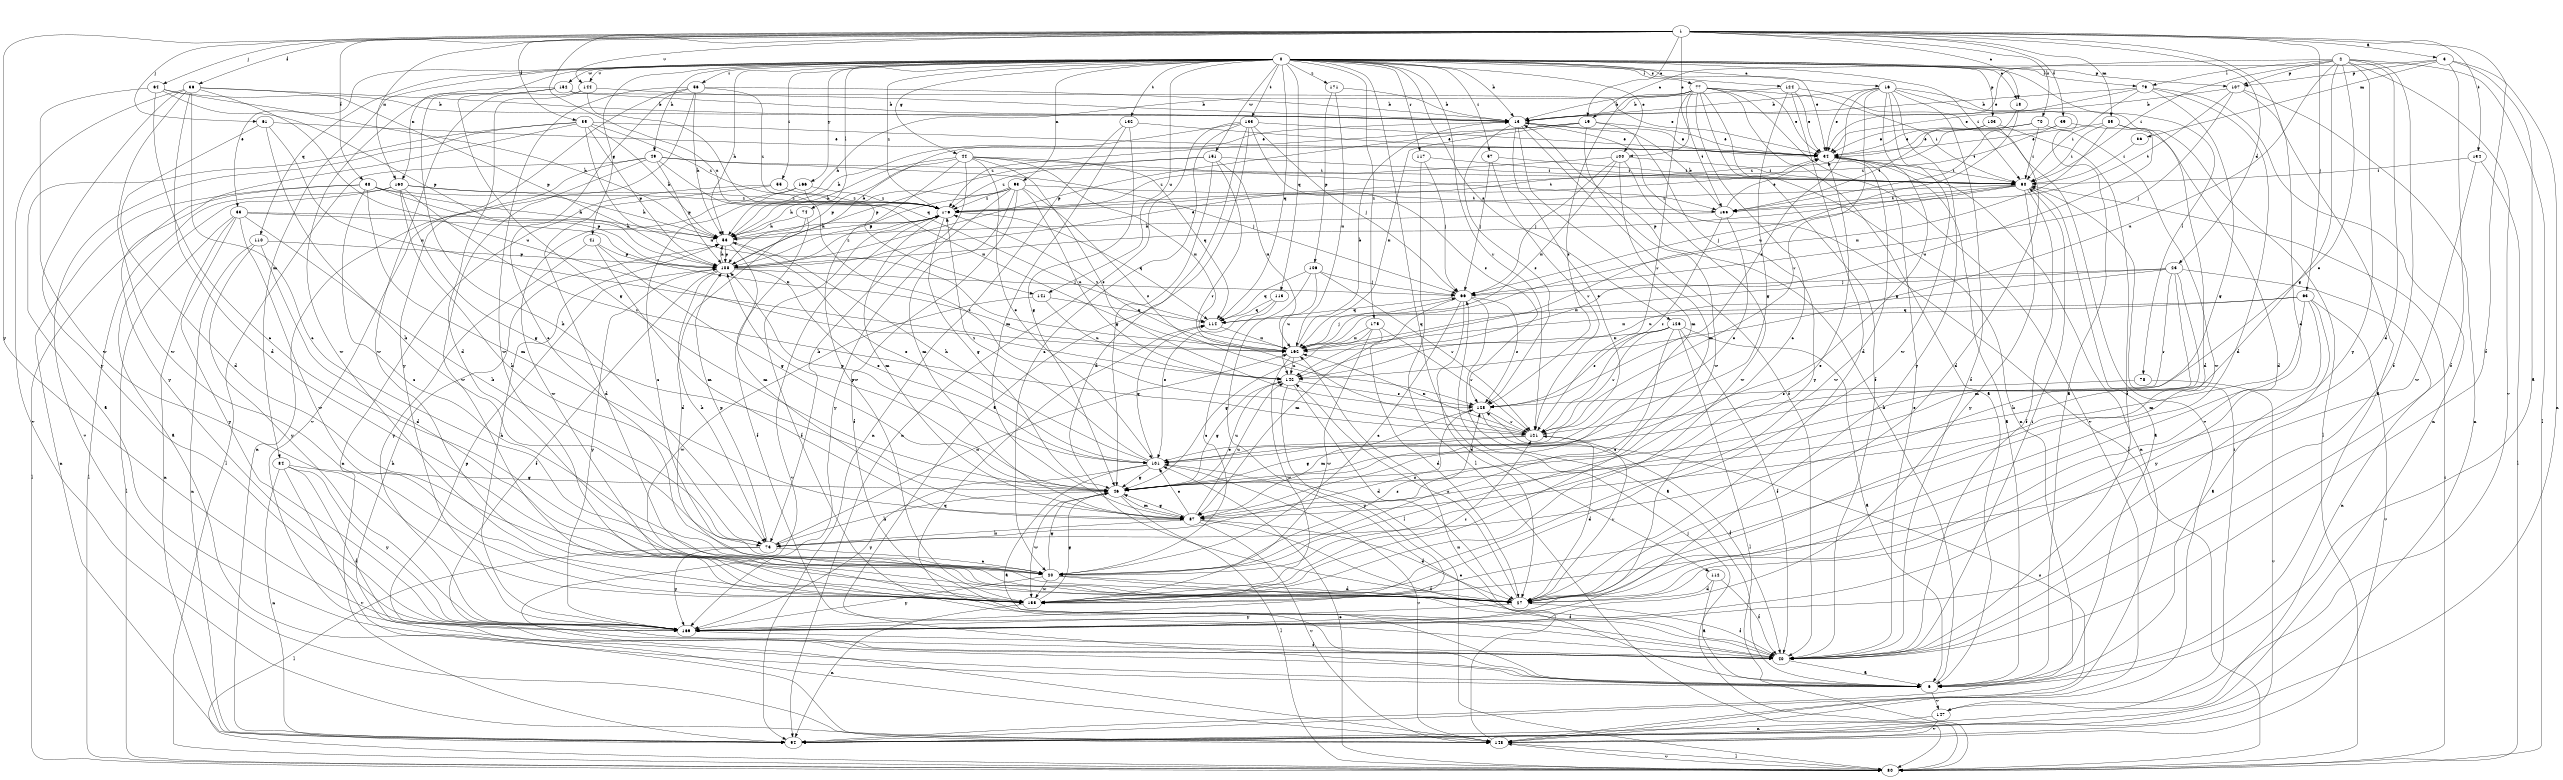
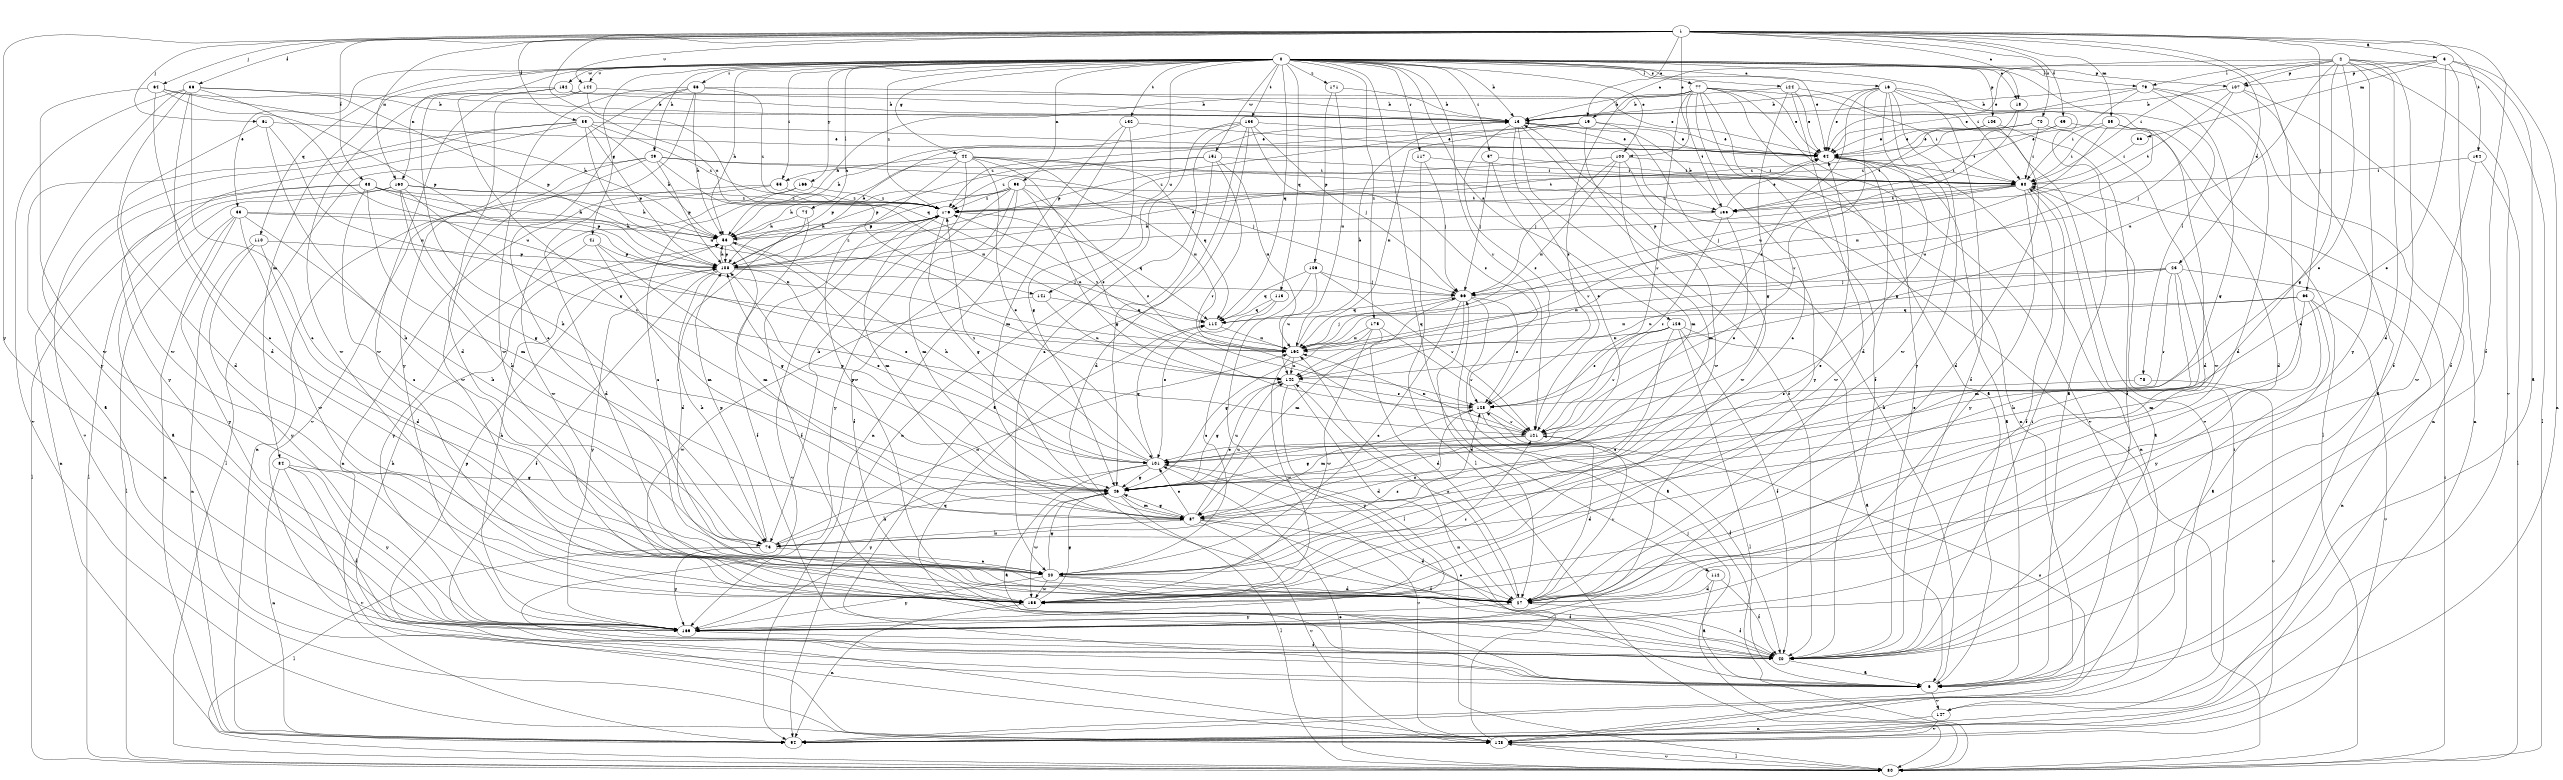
(847, 187) -> (880, 164)
(1126, 375) -> none
none -> (1939, 407)
